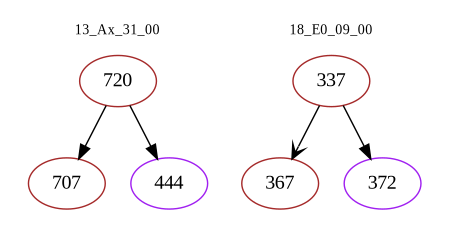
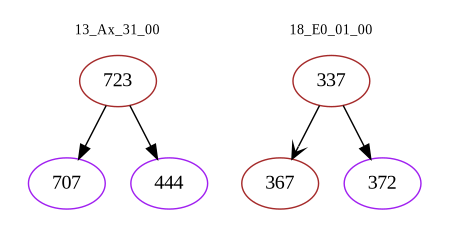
(331, 31) -> (331, 31)
(118, 81) -> (118, 81)
(67, 183) -> (67, 183)
